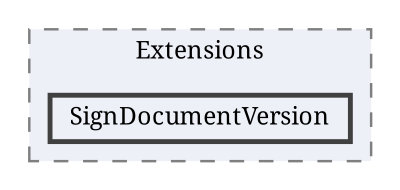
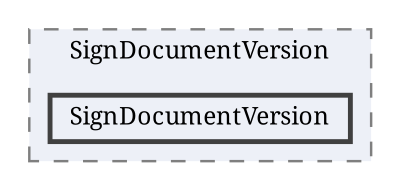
(200, 52) -> (200, 52)
